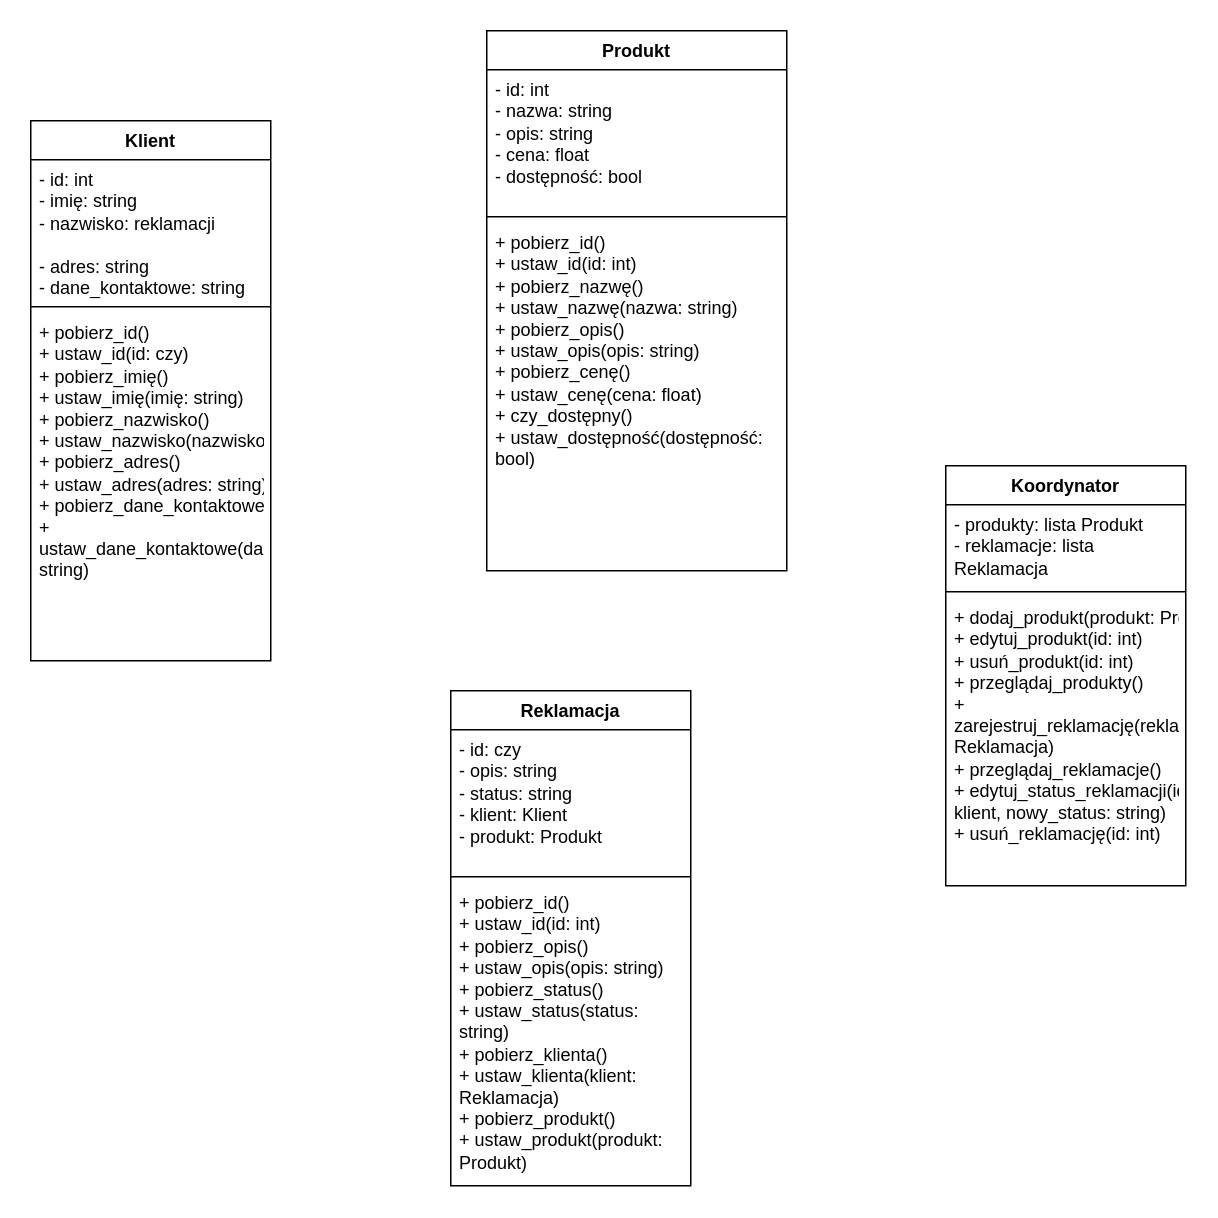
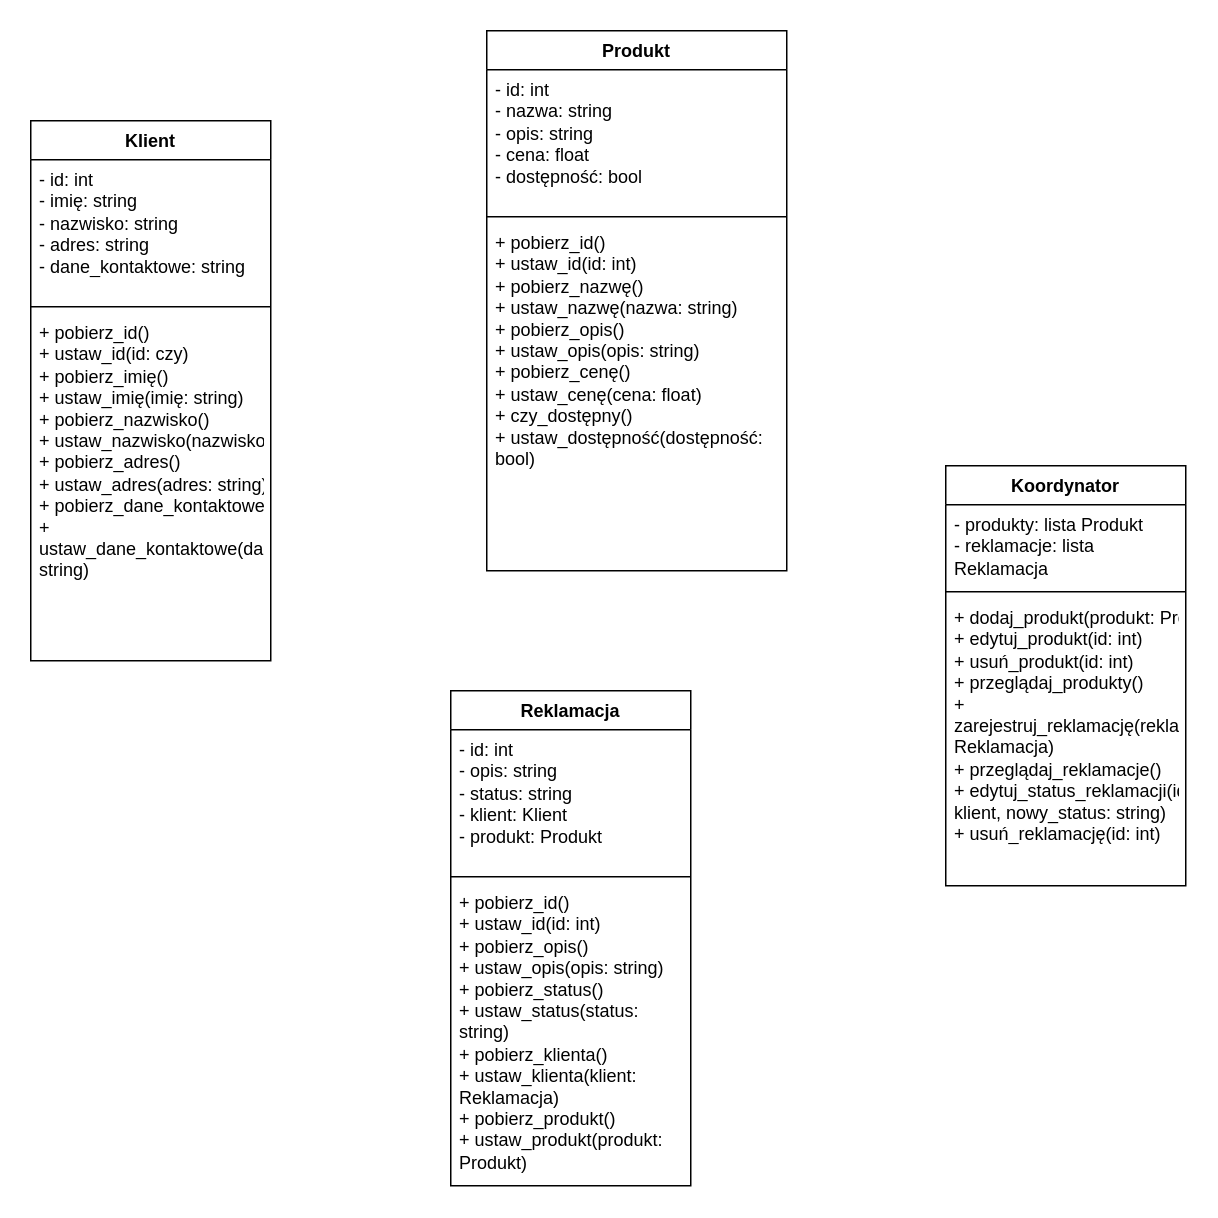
(152, 235) -> (152, 235)
(543, 794) -> (543, 794)
